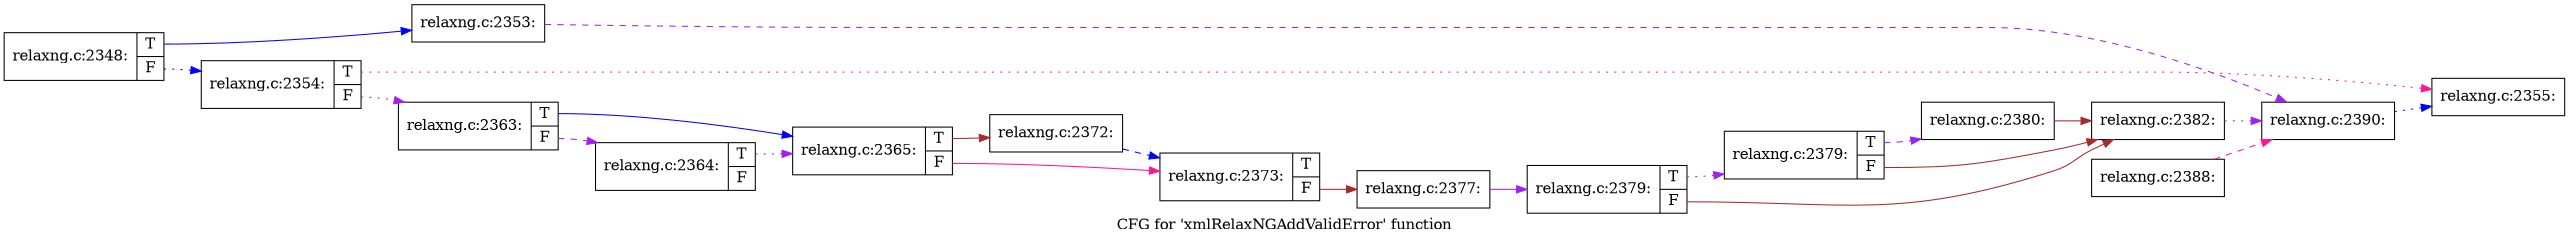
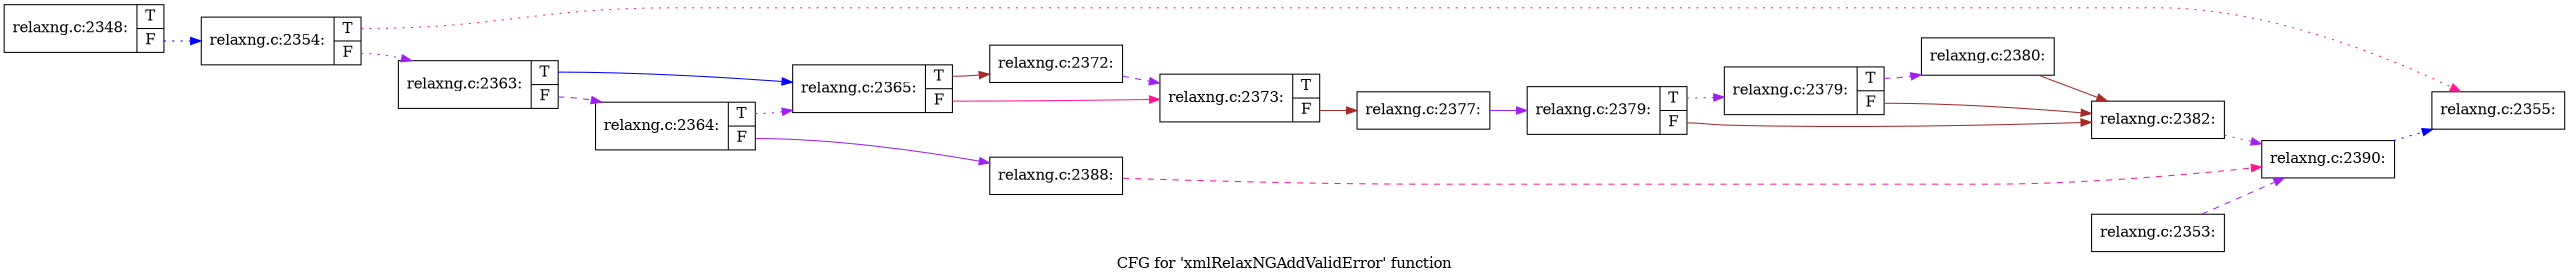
(283, 40) -> none
none -> (868, 145)
(1136, 152) -> (1136, 79)
